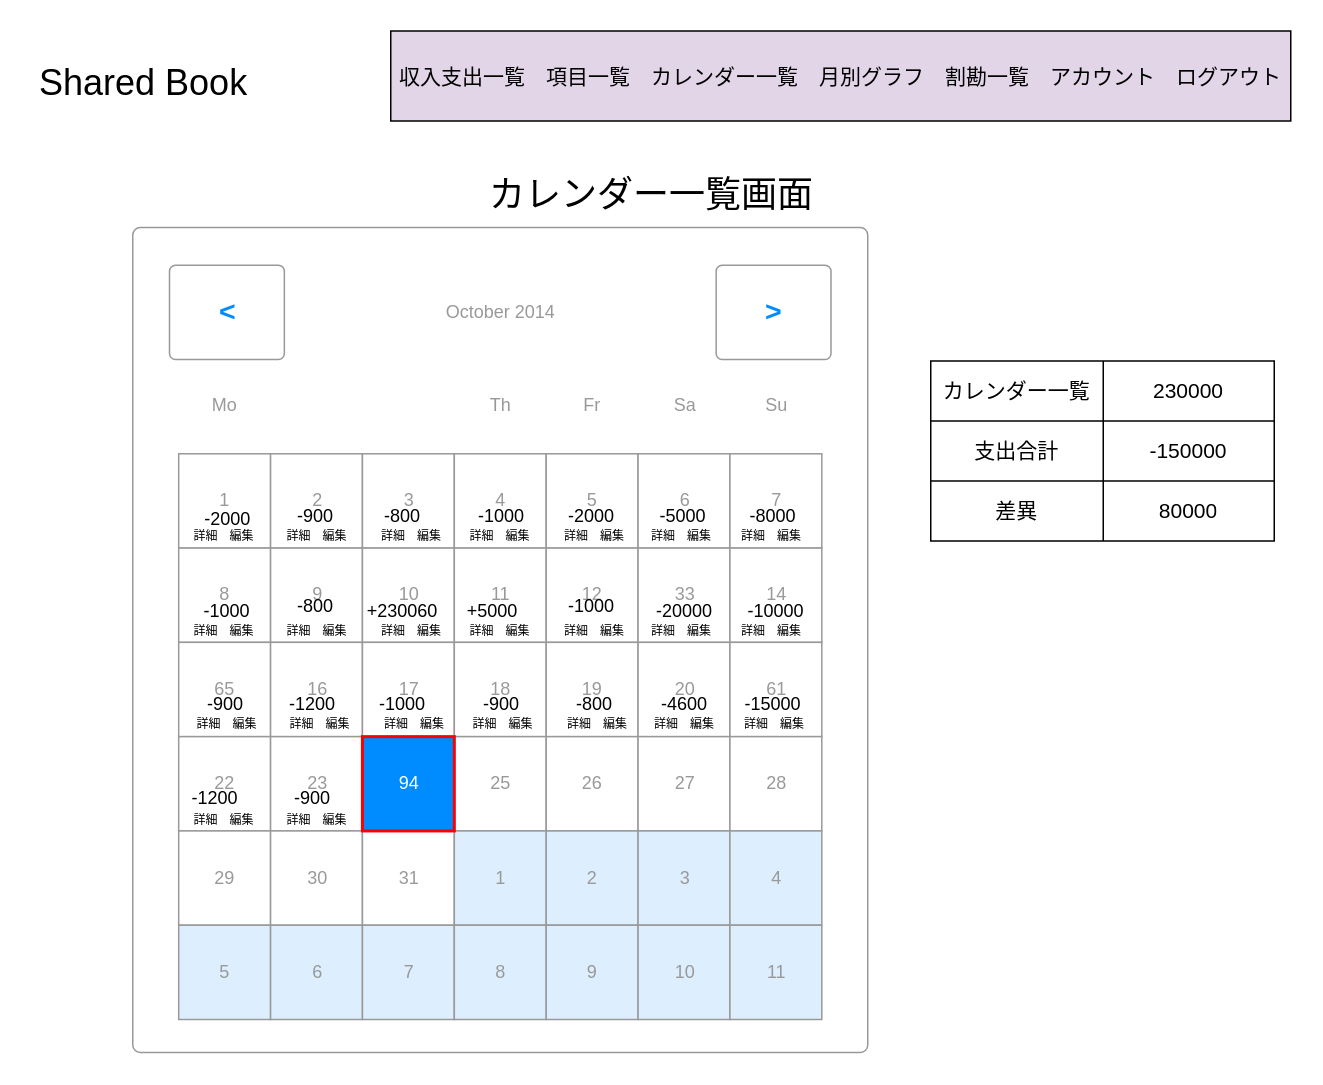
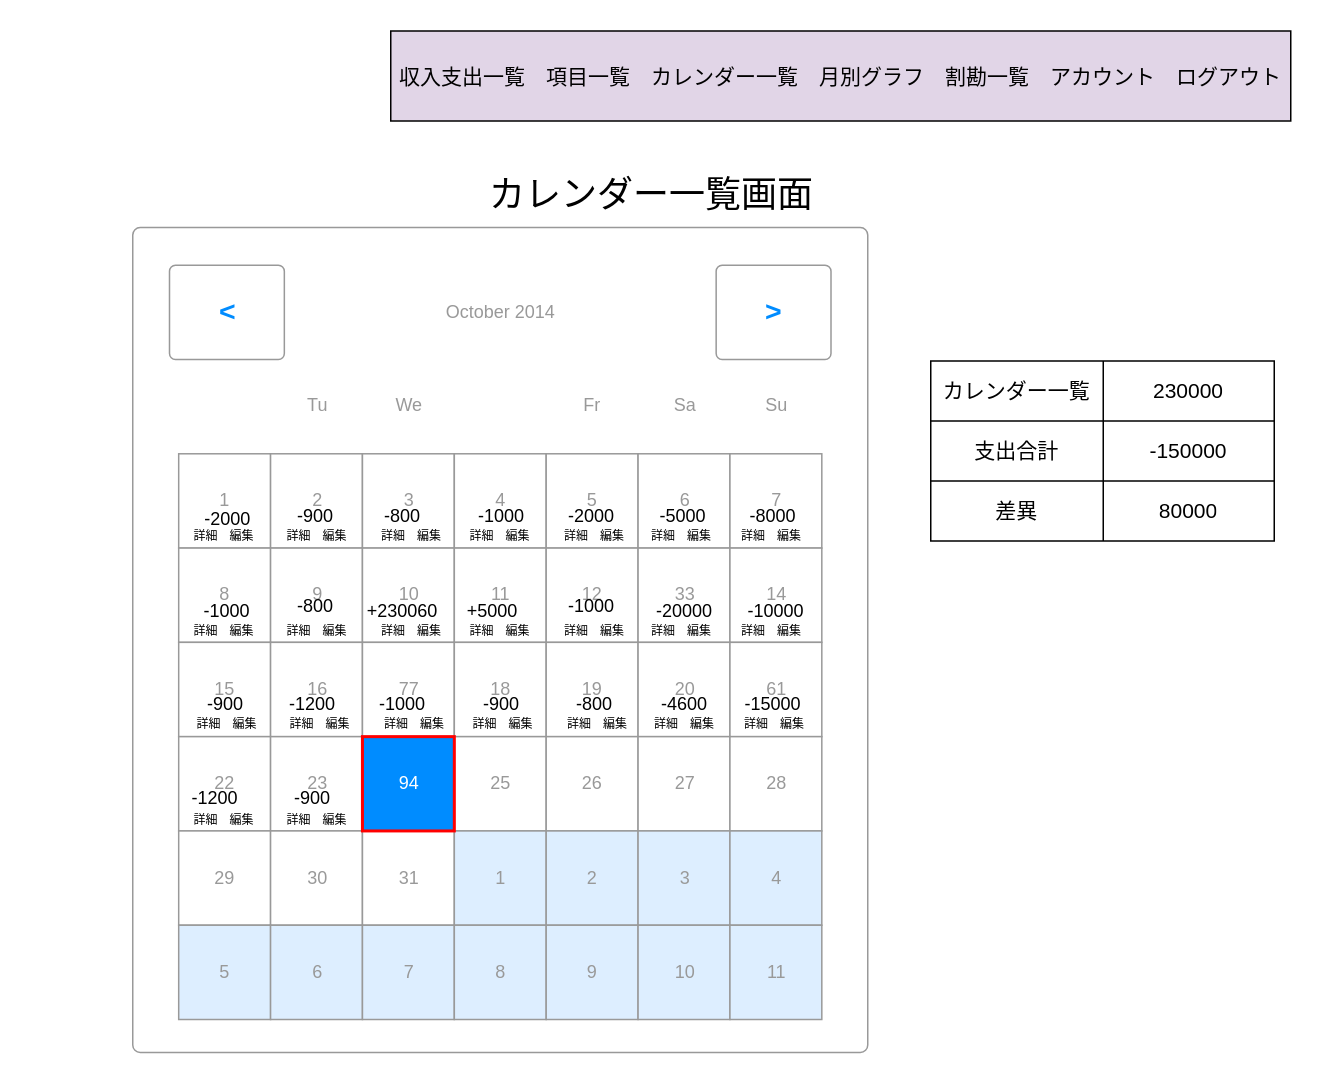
(173, 83) -> none
(225, 406) -> none
none -> (317, 406)
none -> (408, 406)
(500, 406) -> none
(225, 689) -> (225, 689)
(410, 689) -> (410, 689)
